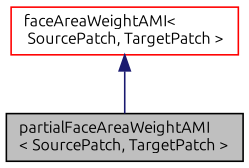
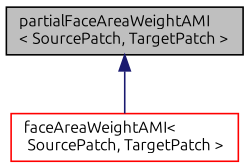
(125, 92) -> (125, 92)
